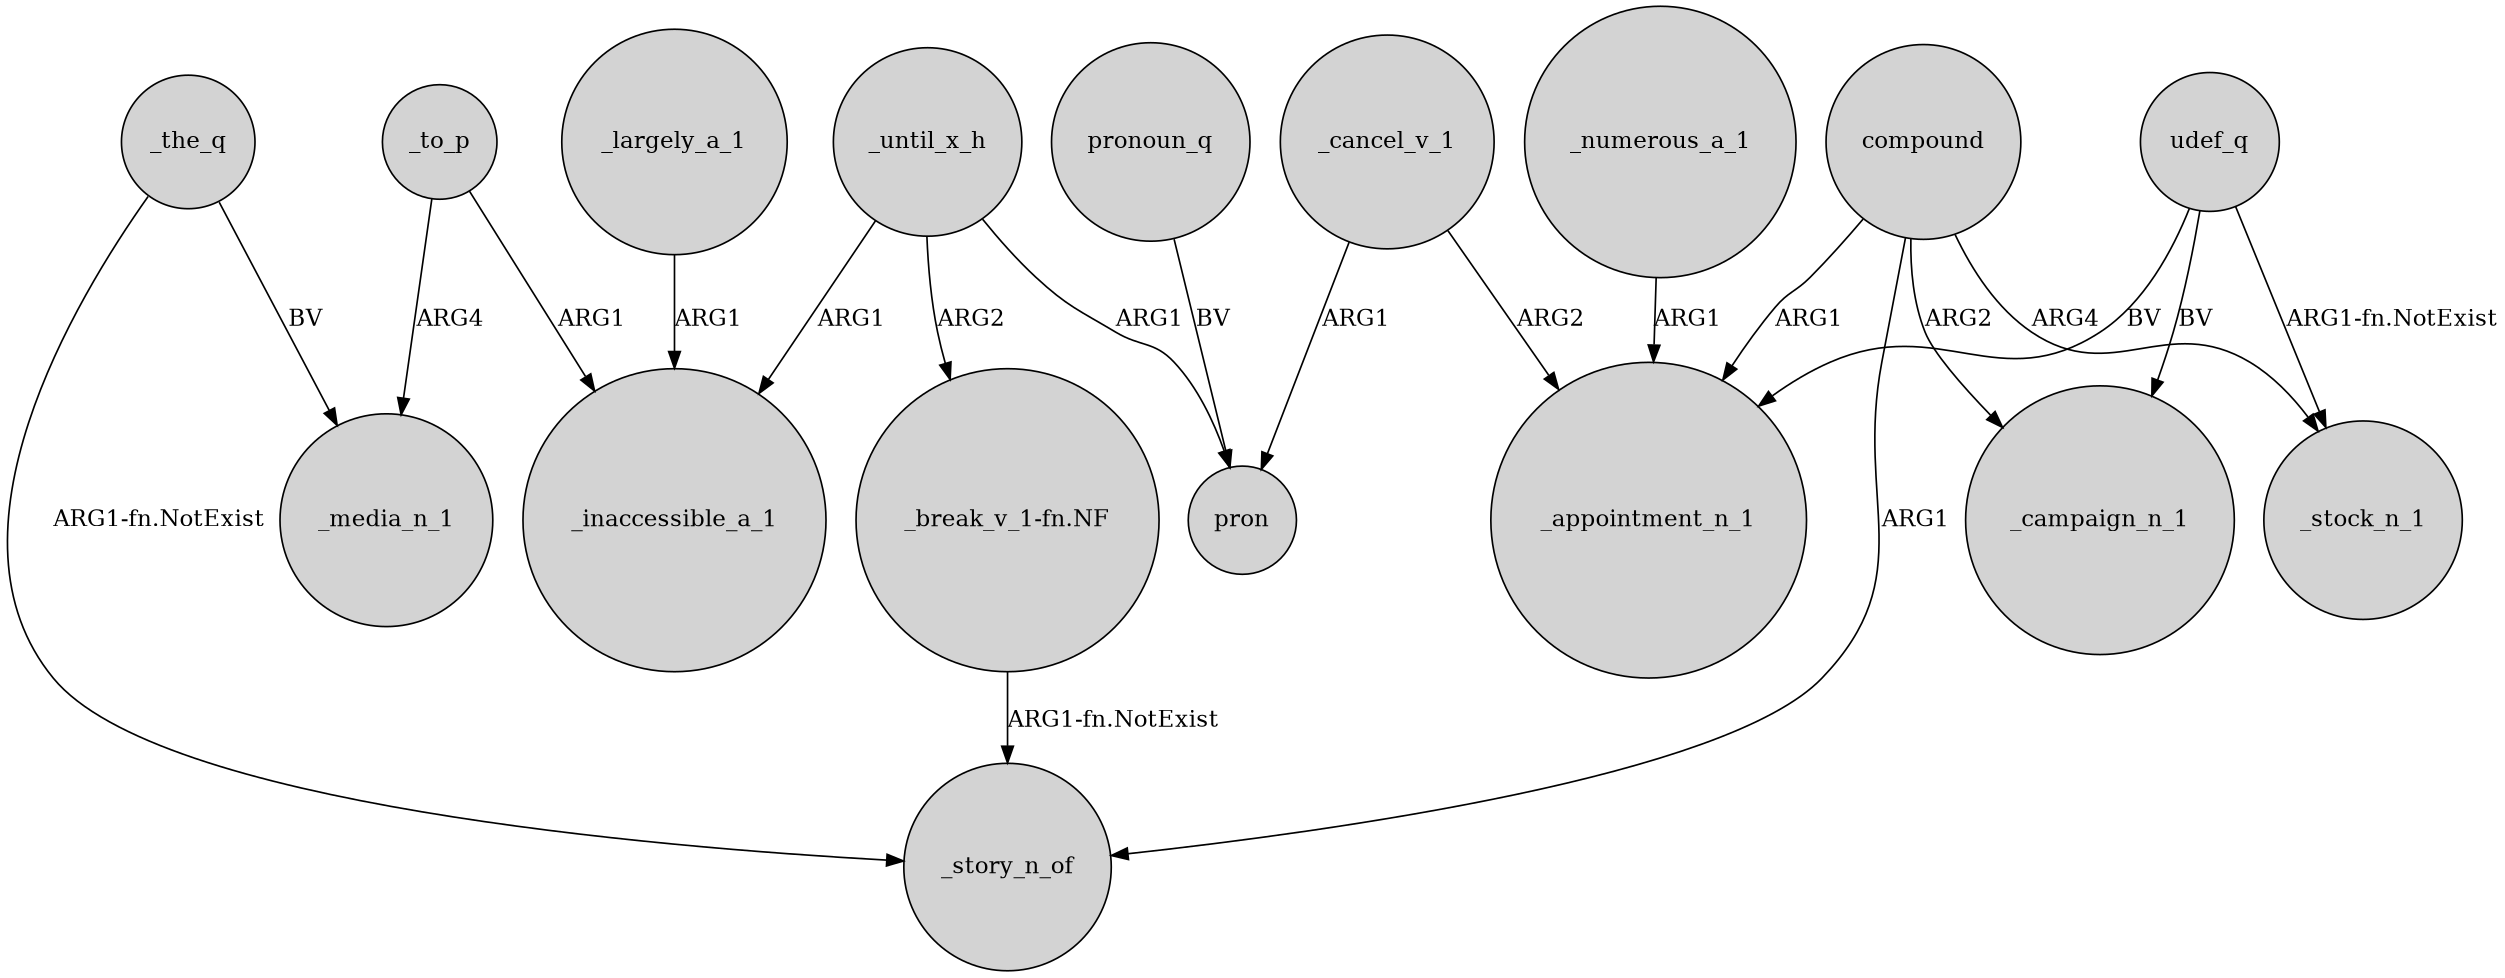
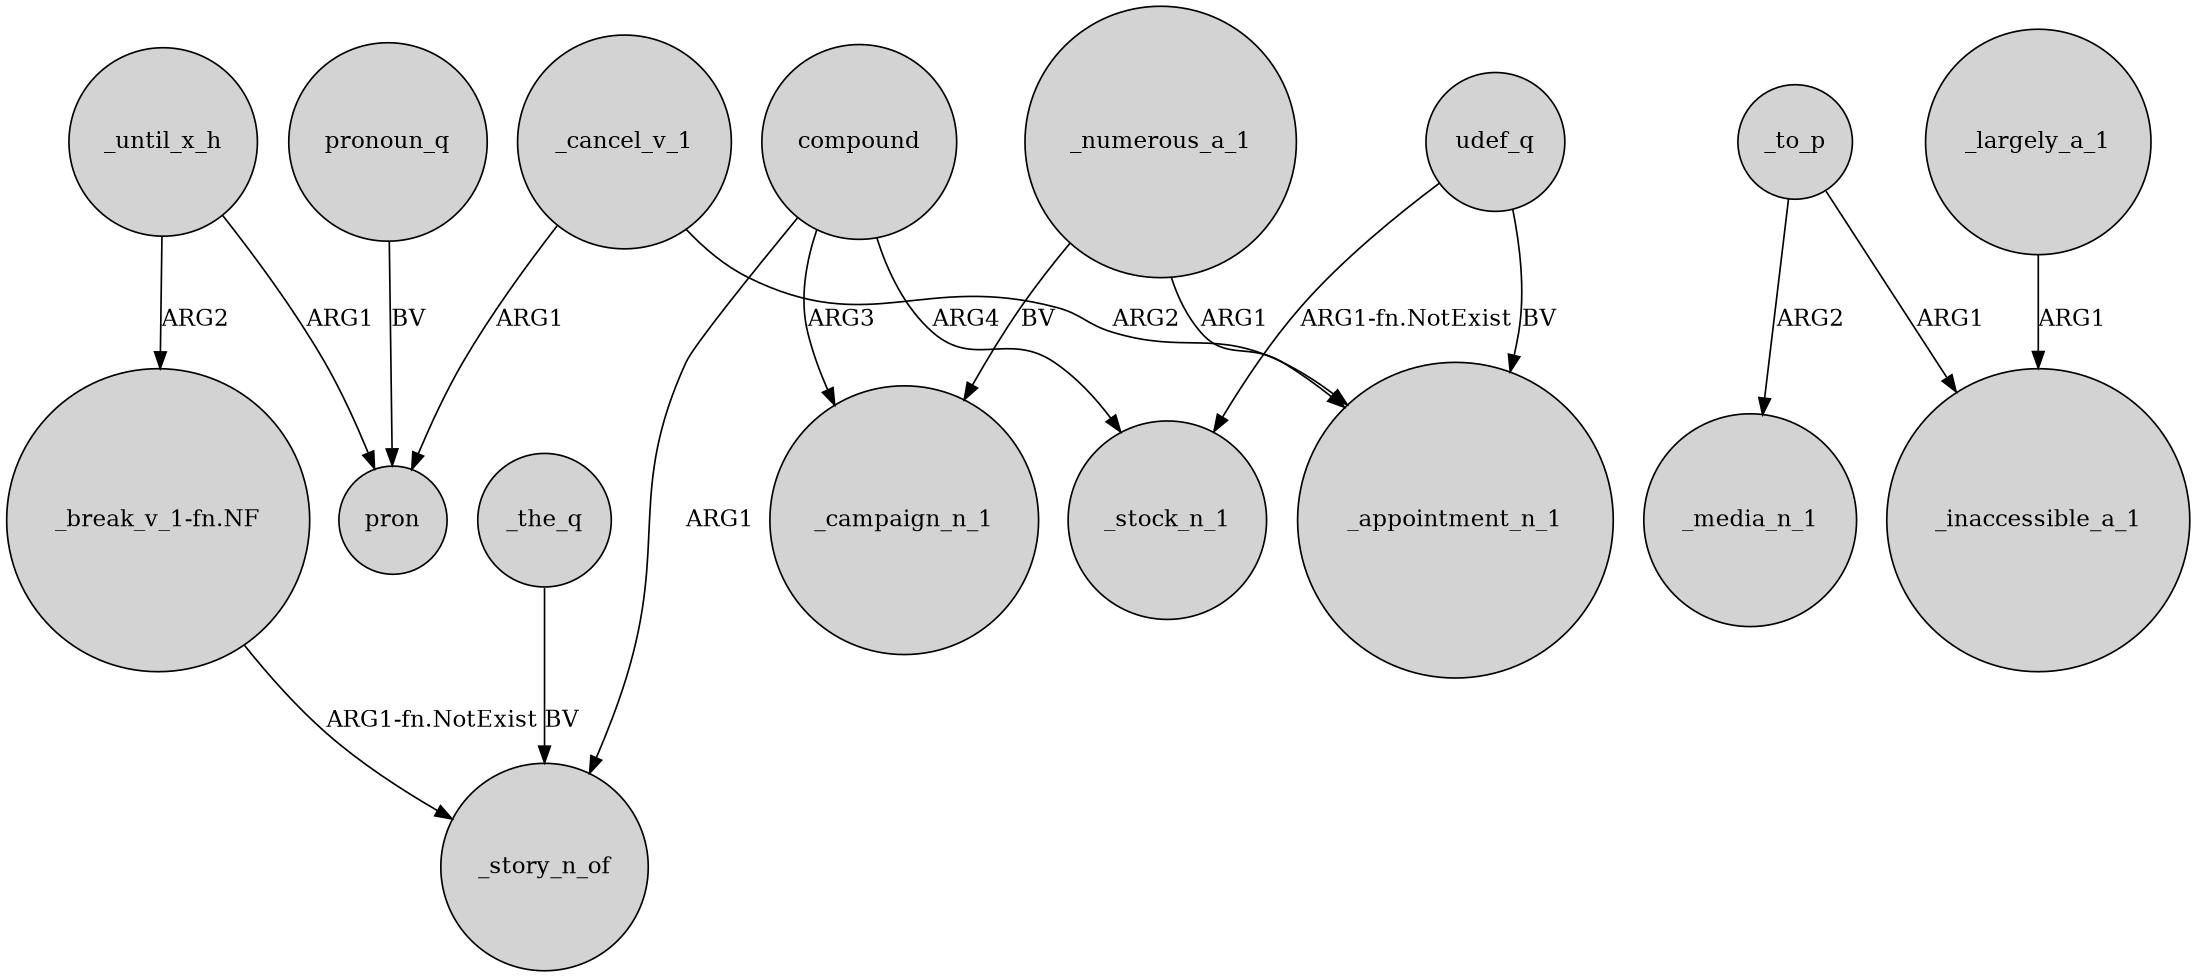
(1795, 290) -> none
(2183, 296) -> (1018, 312)
(822, 300) -> none
(274, 306) -> none
(451, 320) -> (1811, 320)
(1959, 320) -> (842, 320)
(159, 520) -> (562, 721)
